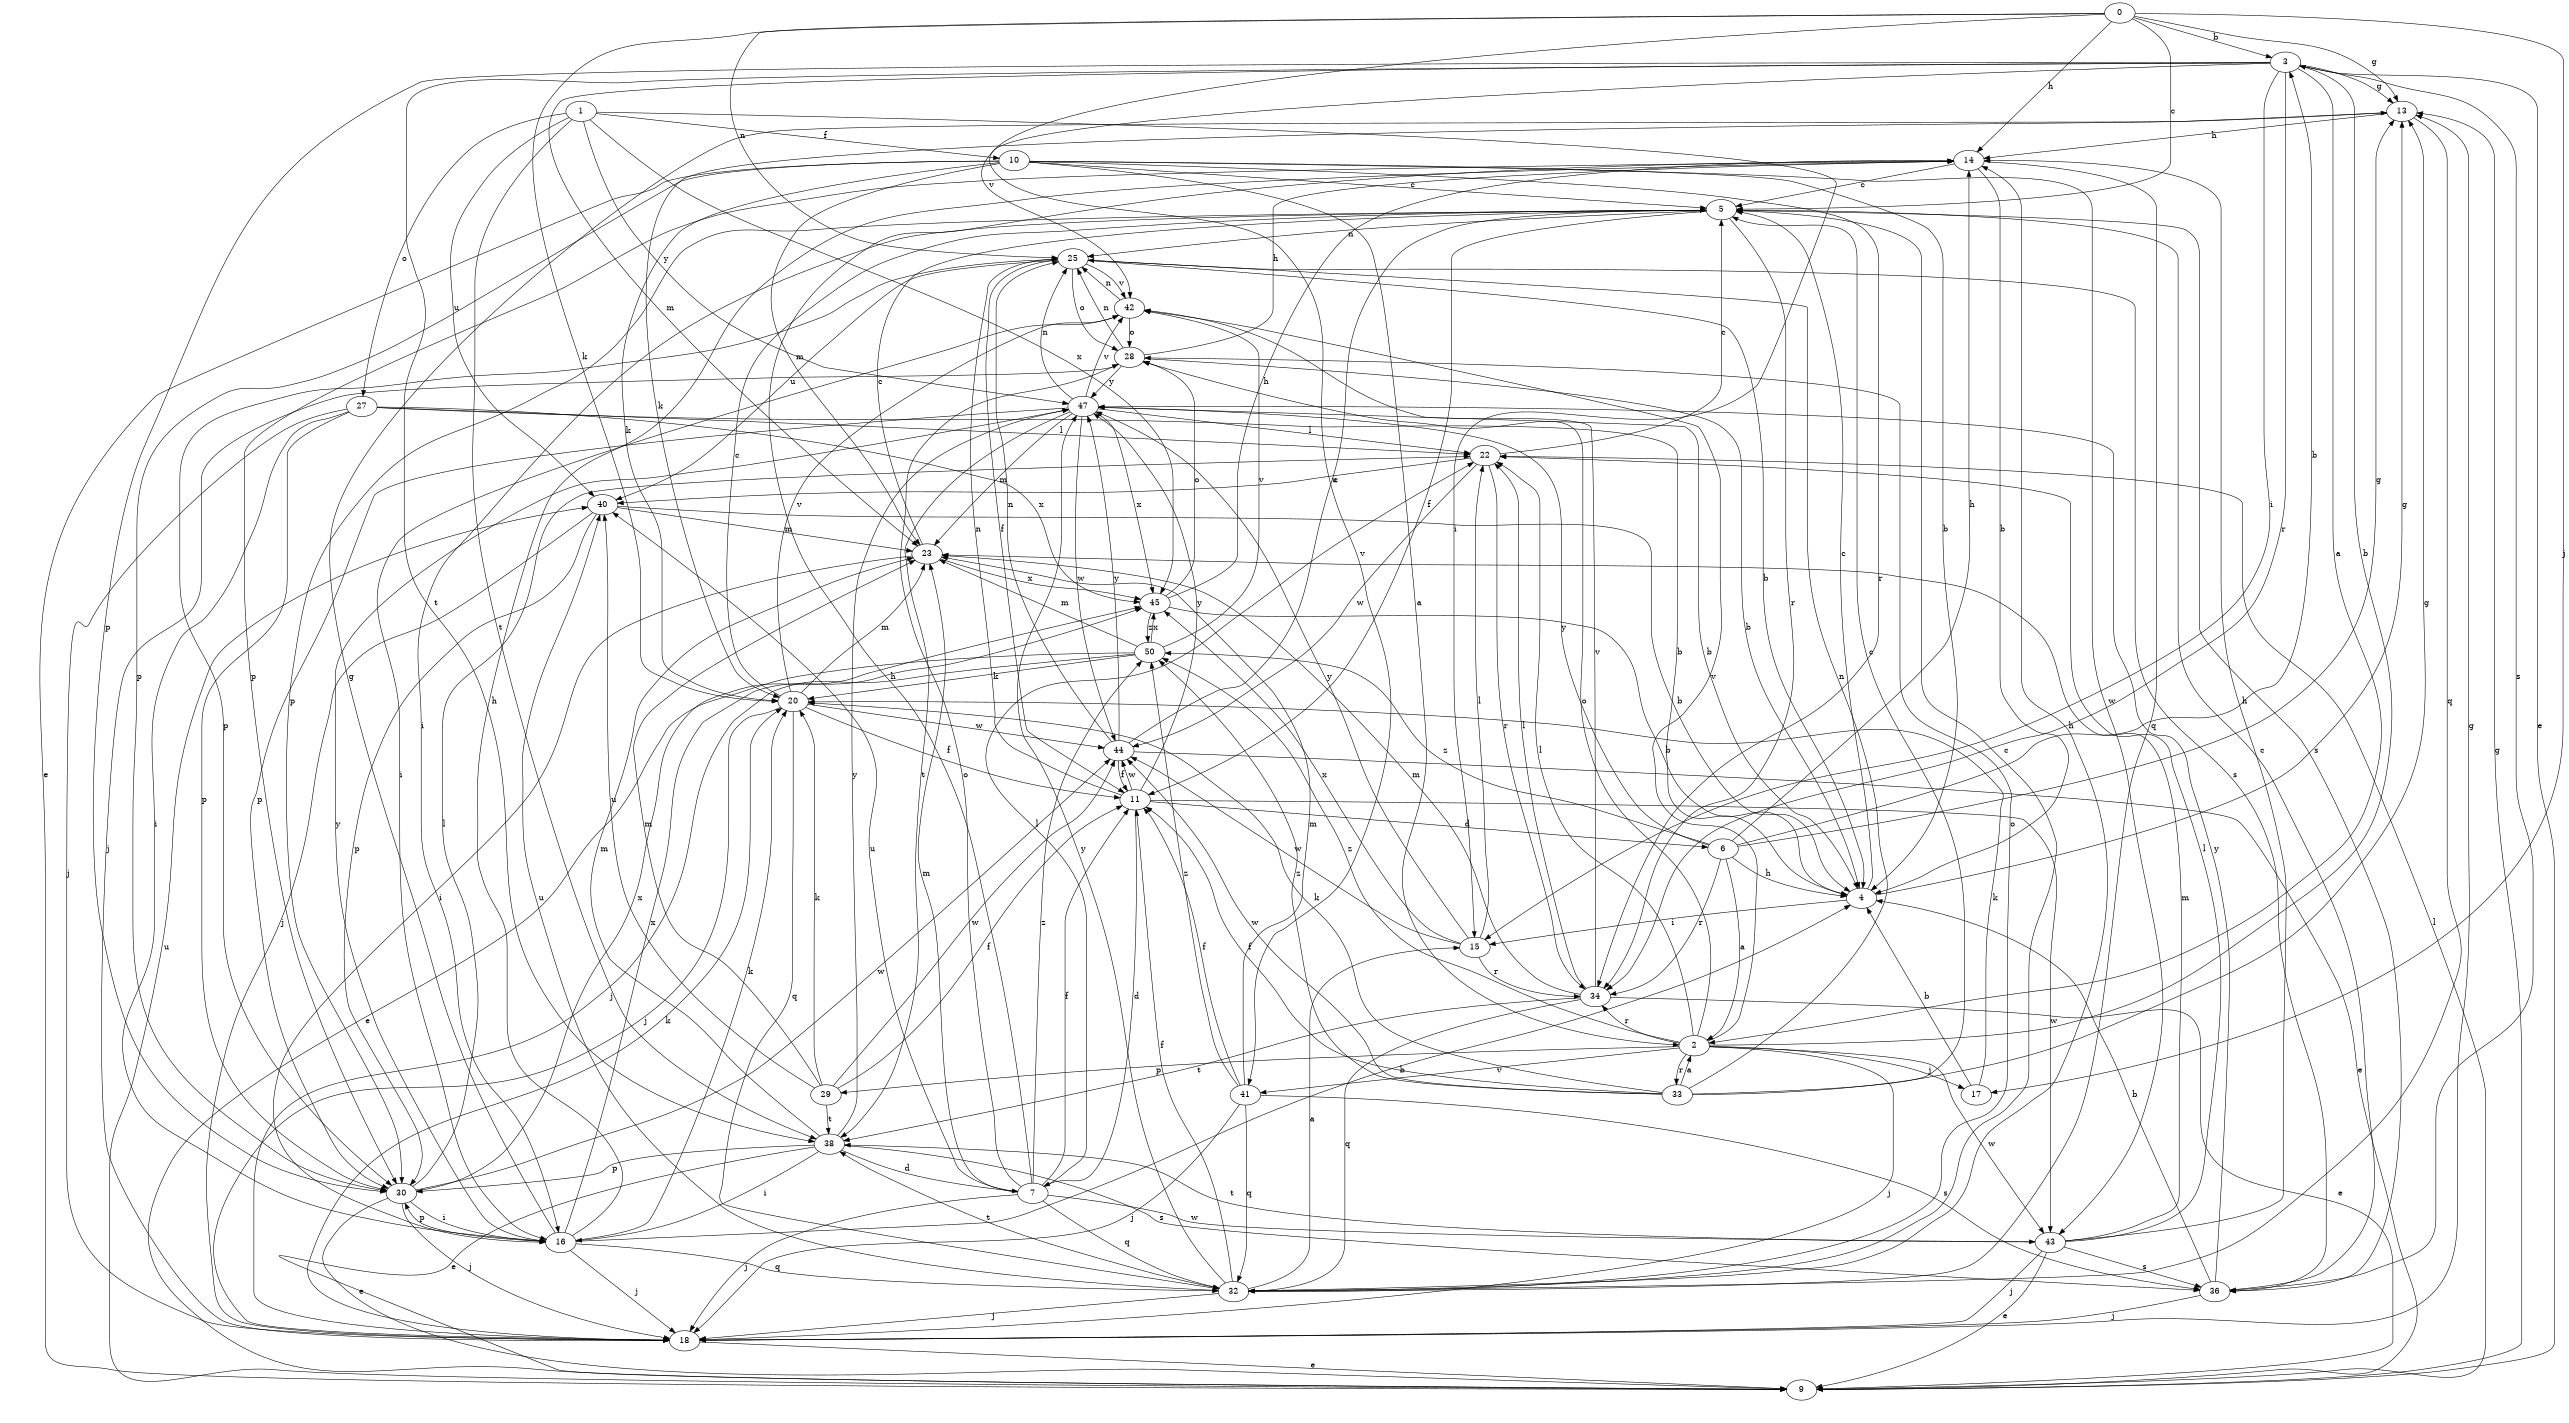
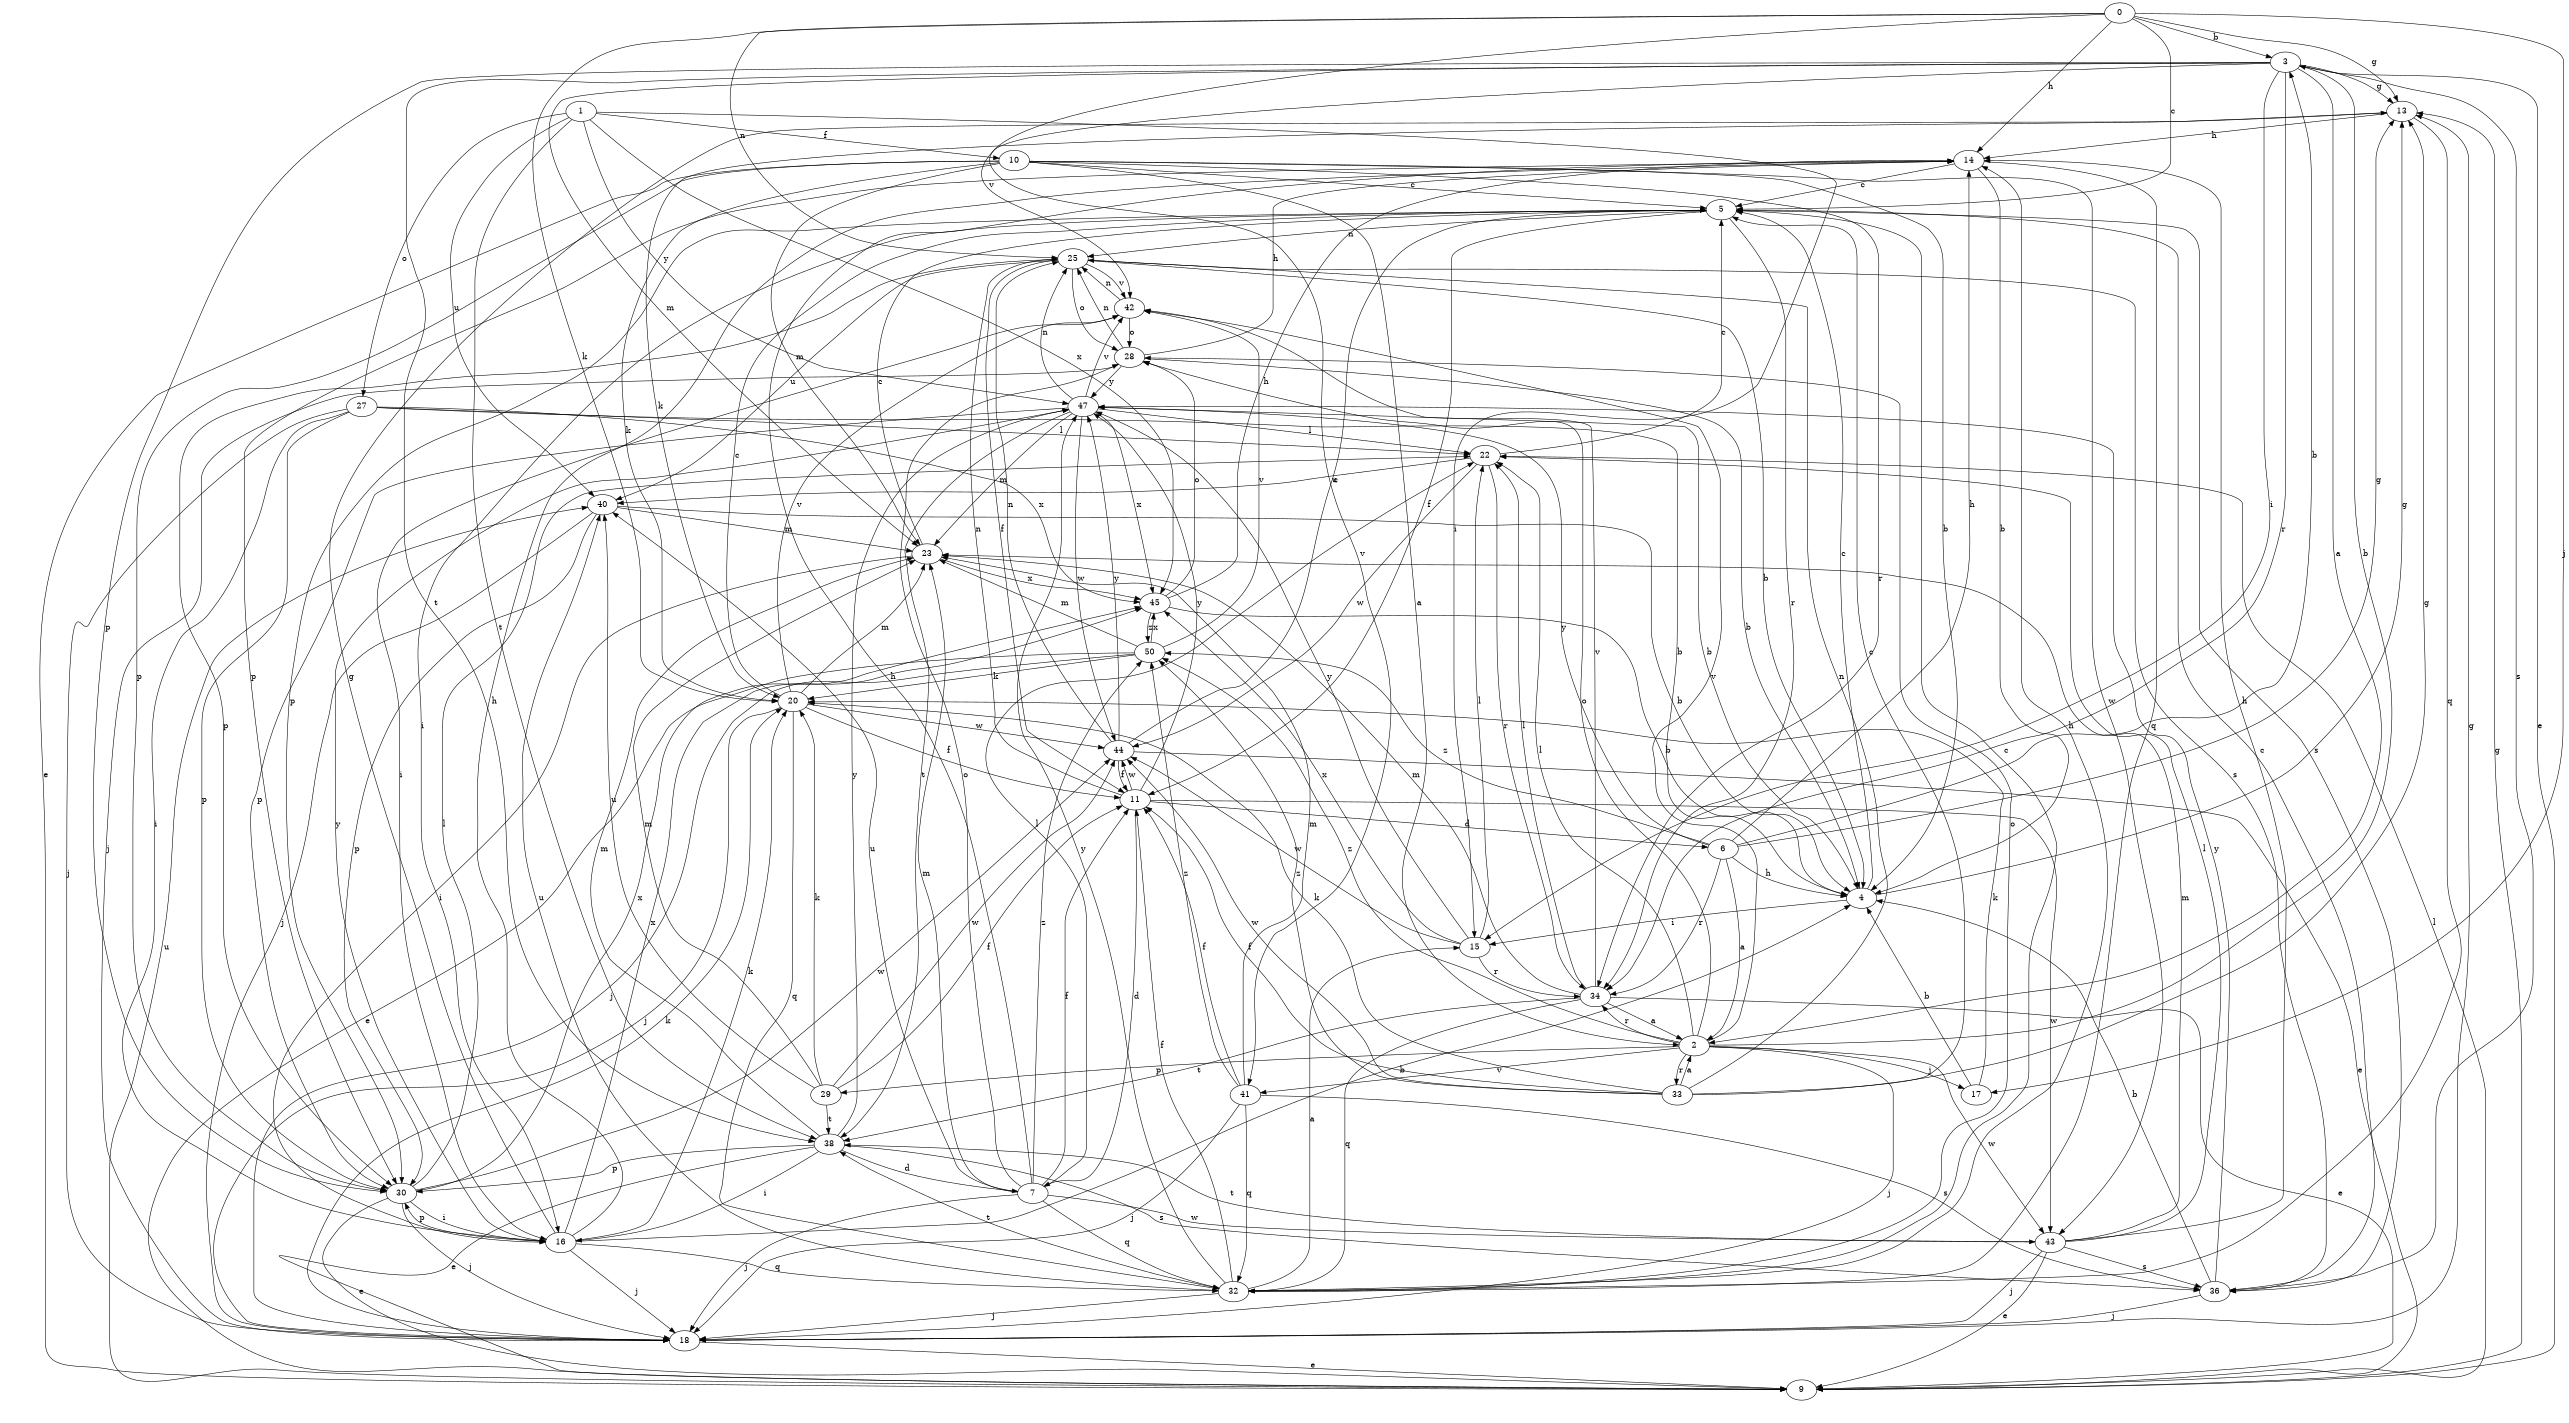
none -> (1642, 1020)
